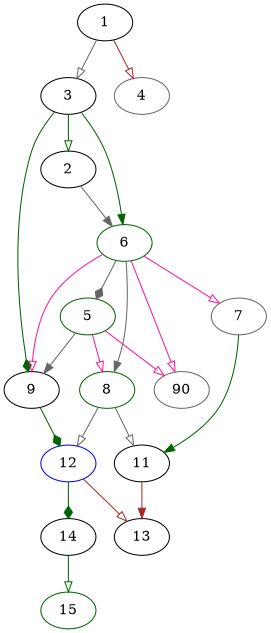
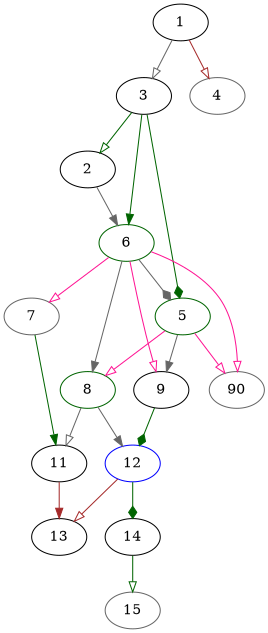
(19, 232) -> (162, 200)
(90, 422) -> (108, 422)
(68, 610) -> (133, 610)
